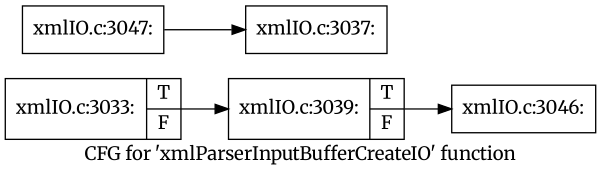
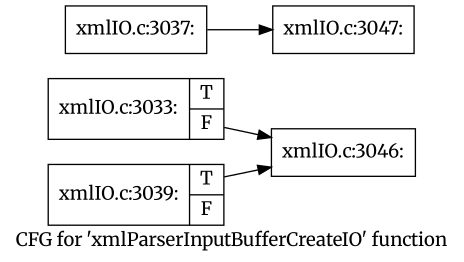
(198, 30) -> (233, 30)
(198, 109) -> (241, 131)
